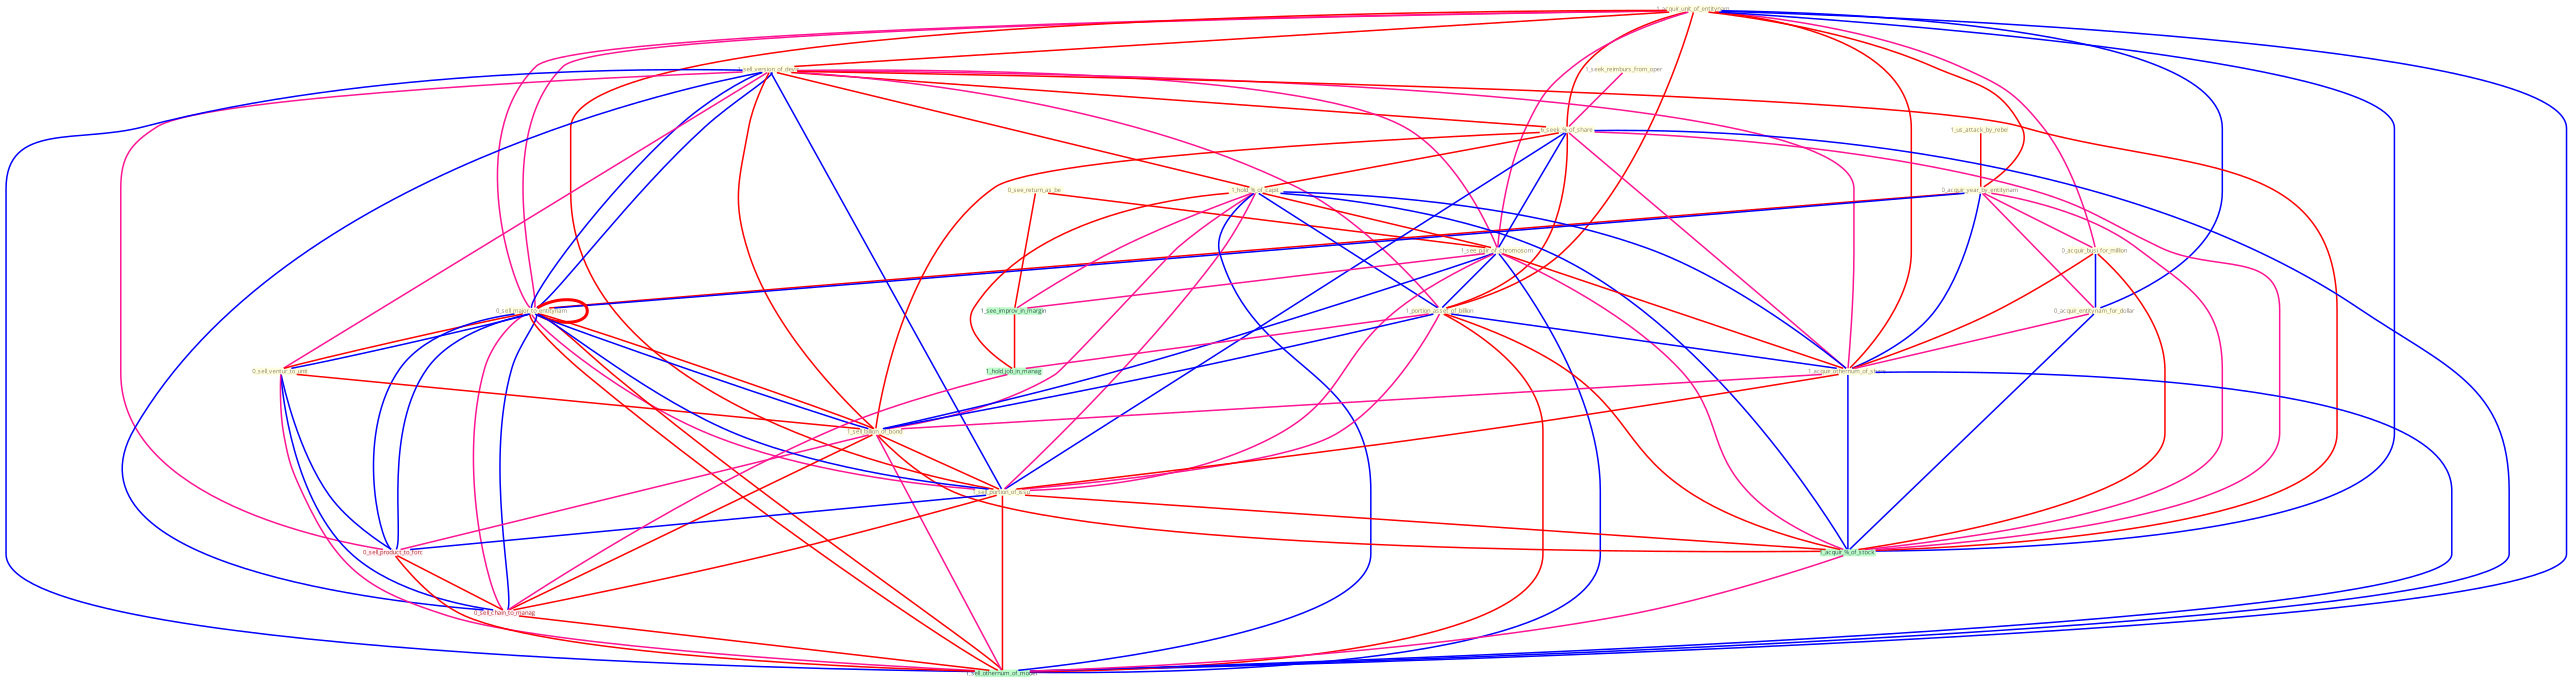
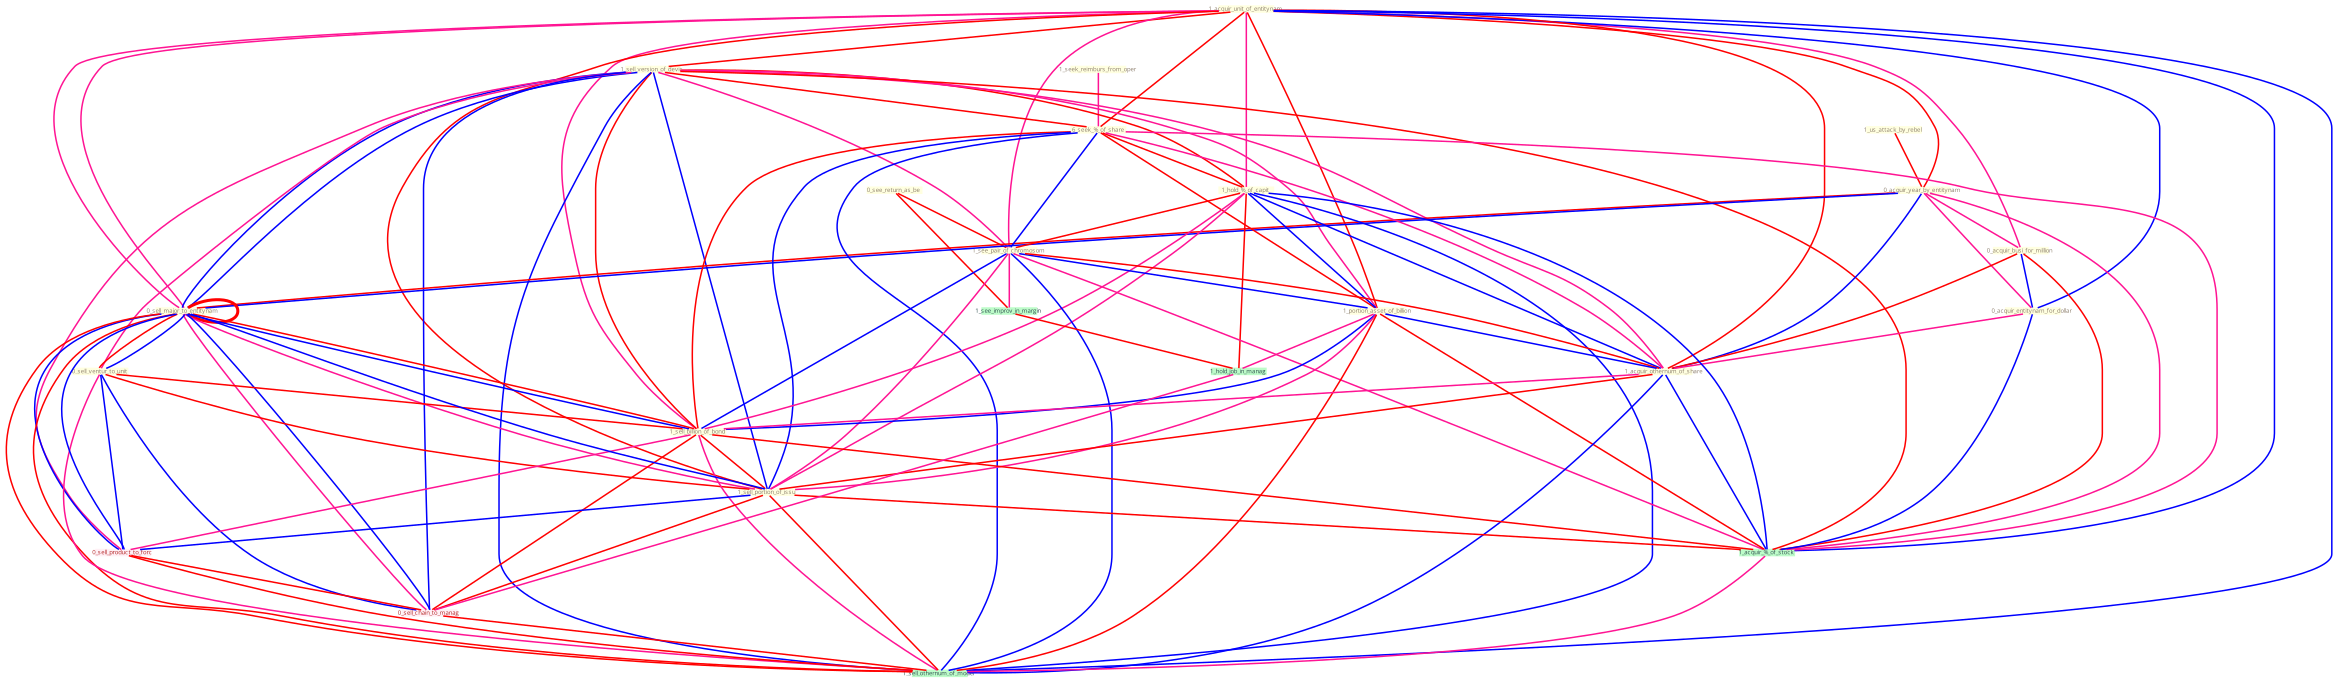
none -> (588, 92)
(1131, 243) -> (1246, 100)
none -> (408, 448)
